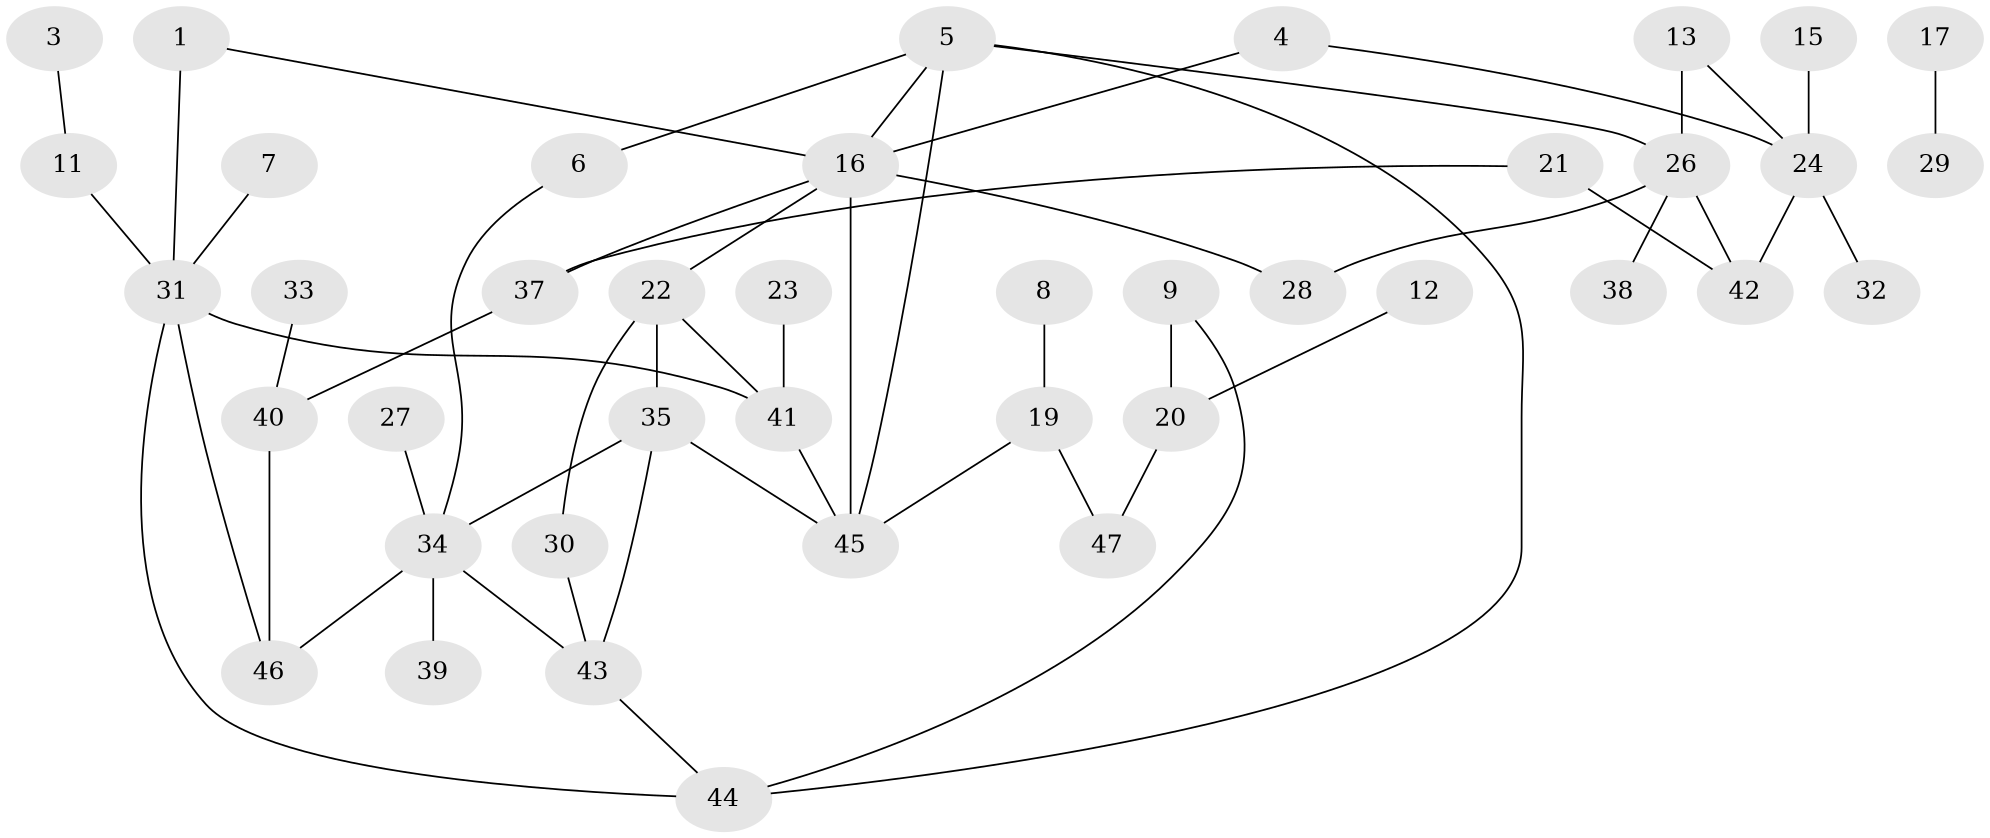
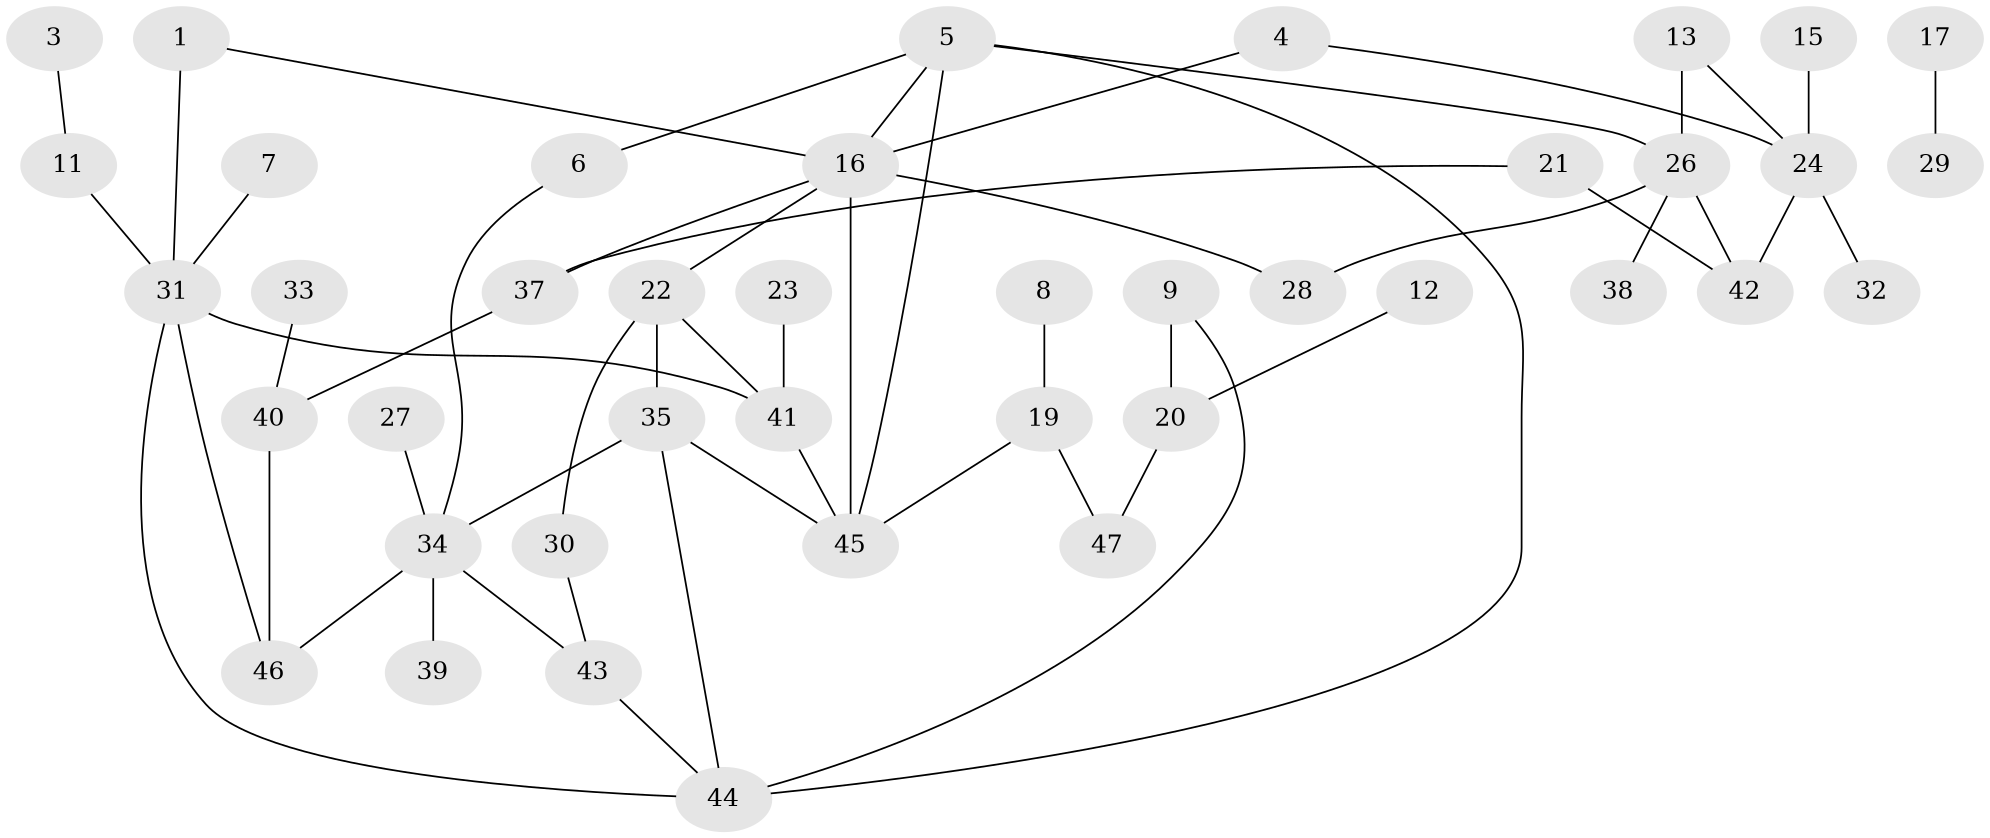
(631, 547) -> (690, 610)
